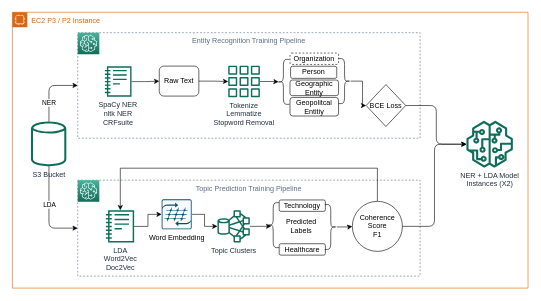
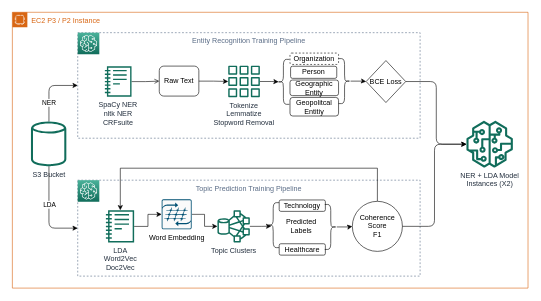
(153, 81) -> (155, 81)
(386, 106) -> (386, 82)
